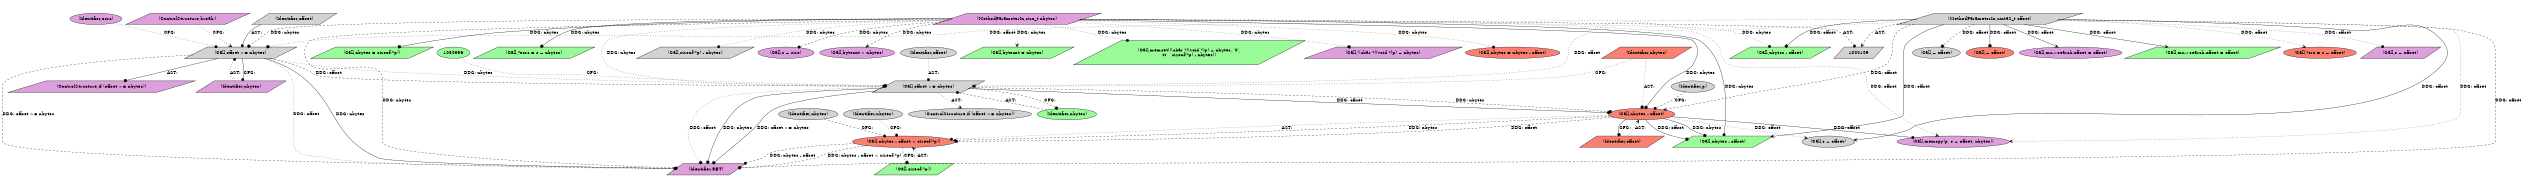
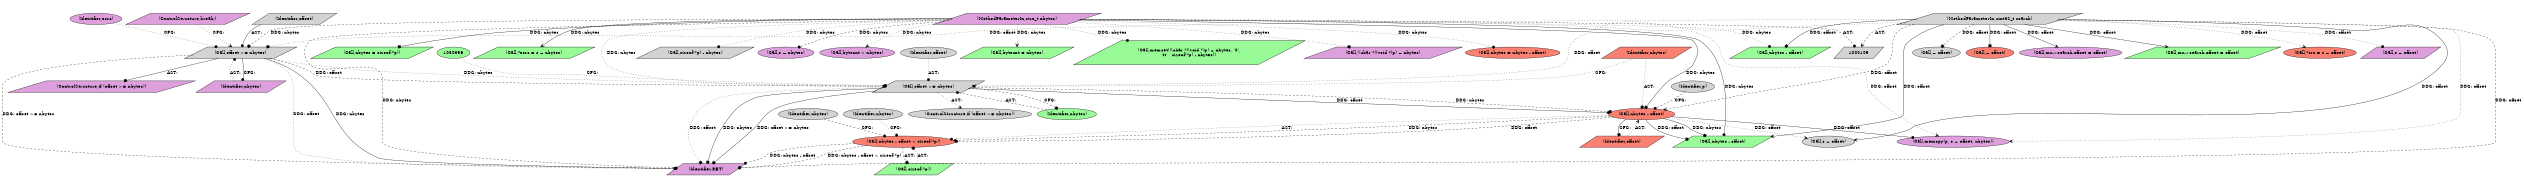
(1990, 19) -> (1990, 19)
(746, 20) -> (746, 20)
(904, 30) -> (904, 30)
(786, 53) -> (786, 53)
(911, 155) -> (911, 155)
(918, 156) -> (918, 156)
